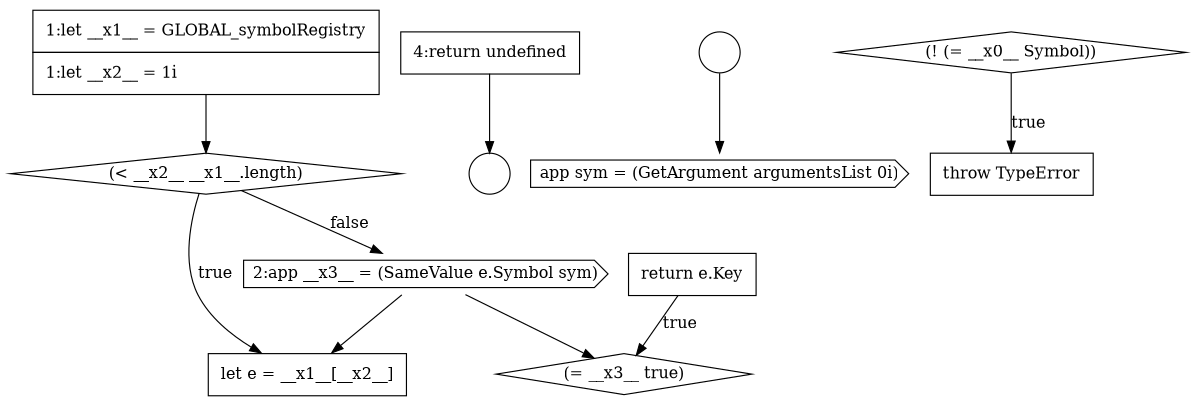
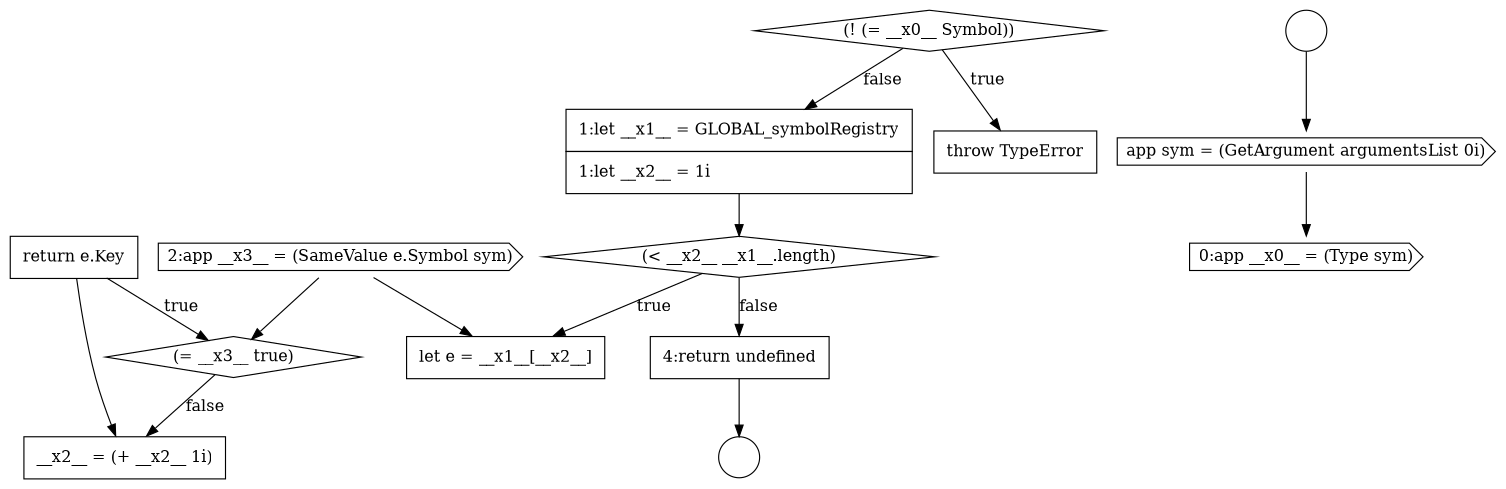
none -> (859, 76)
(307, 220) -> (739, 301)
none -> (1306, 257)
none -> (124, 457)
